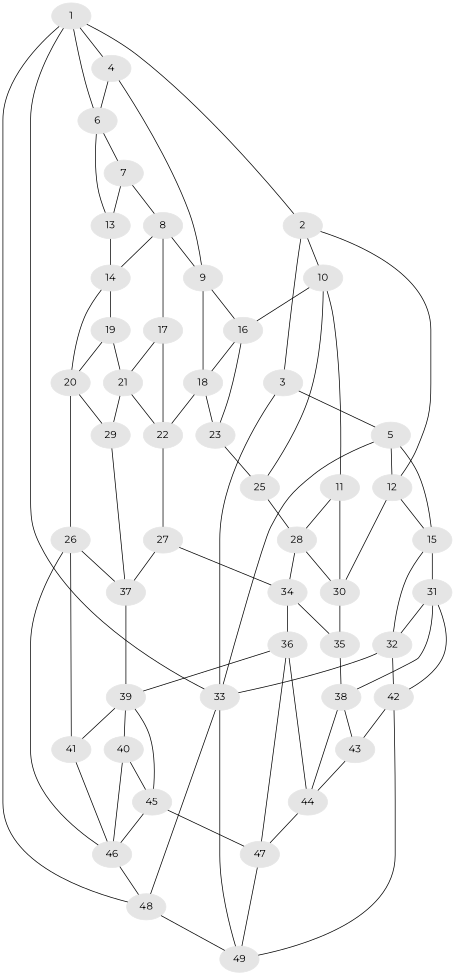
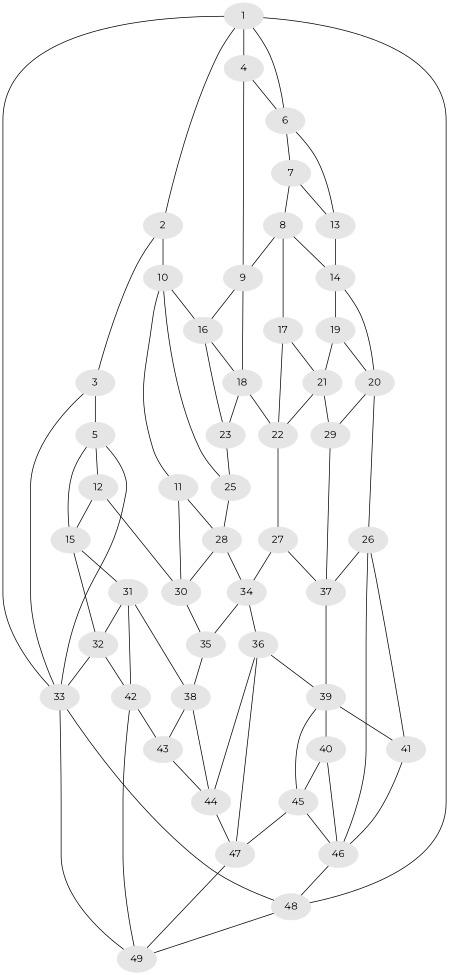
(430, 328) -> none
